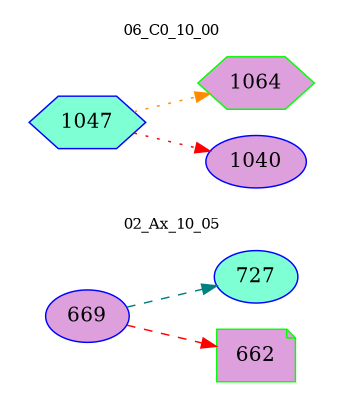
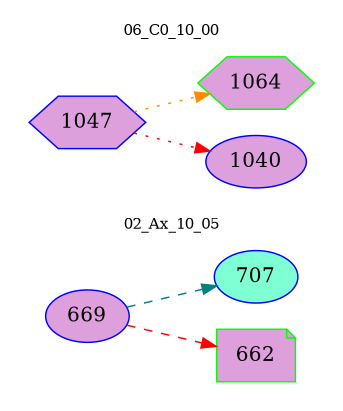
(87, 122) -> (87, 122)
(256, 277) -> (256, 277)
